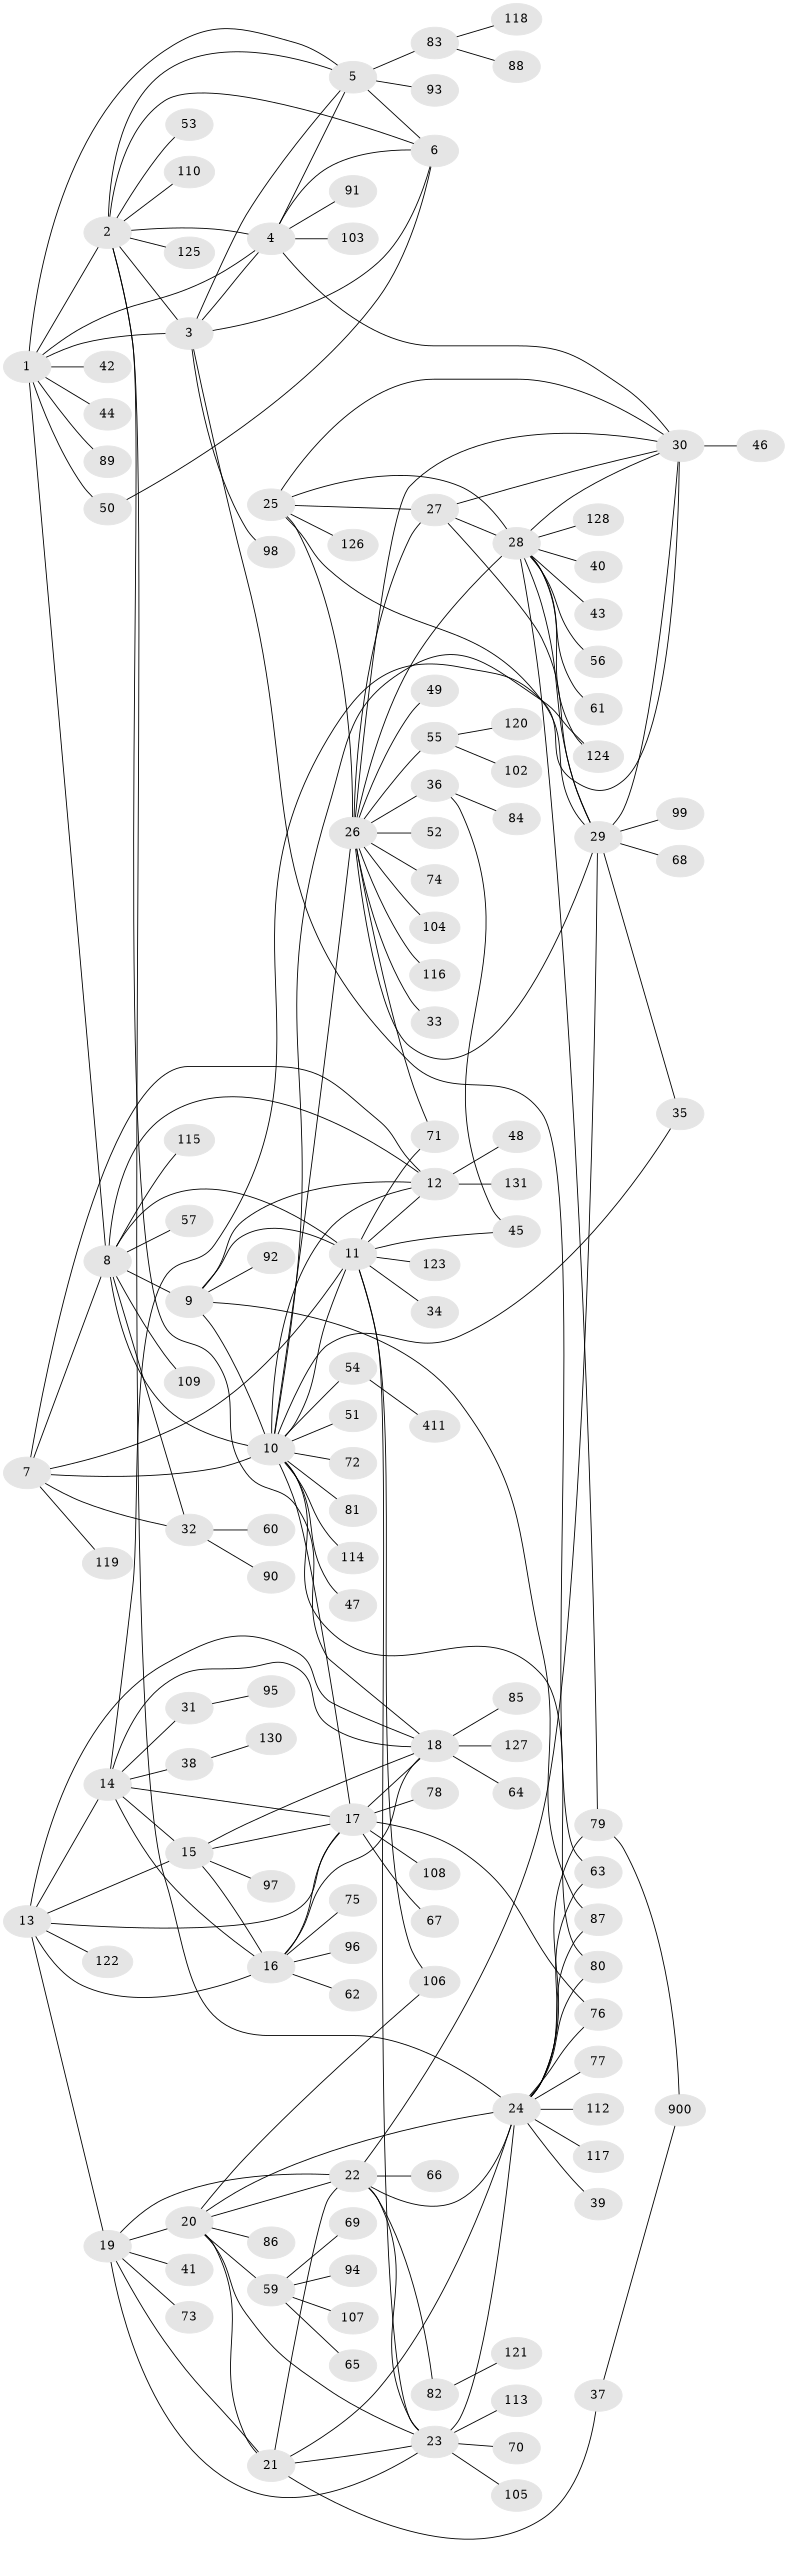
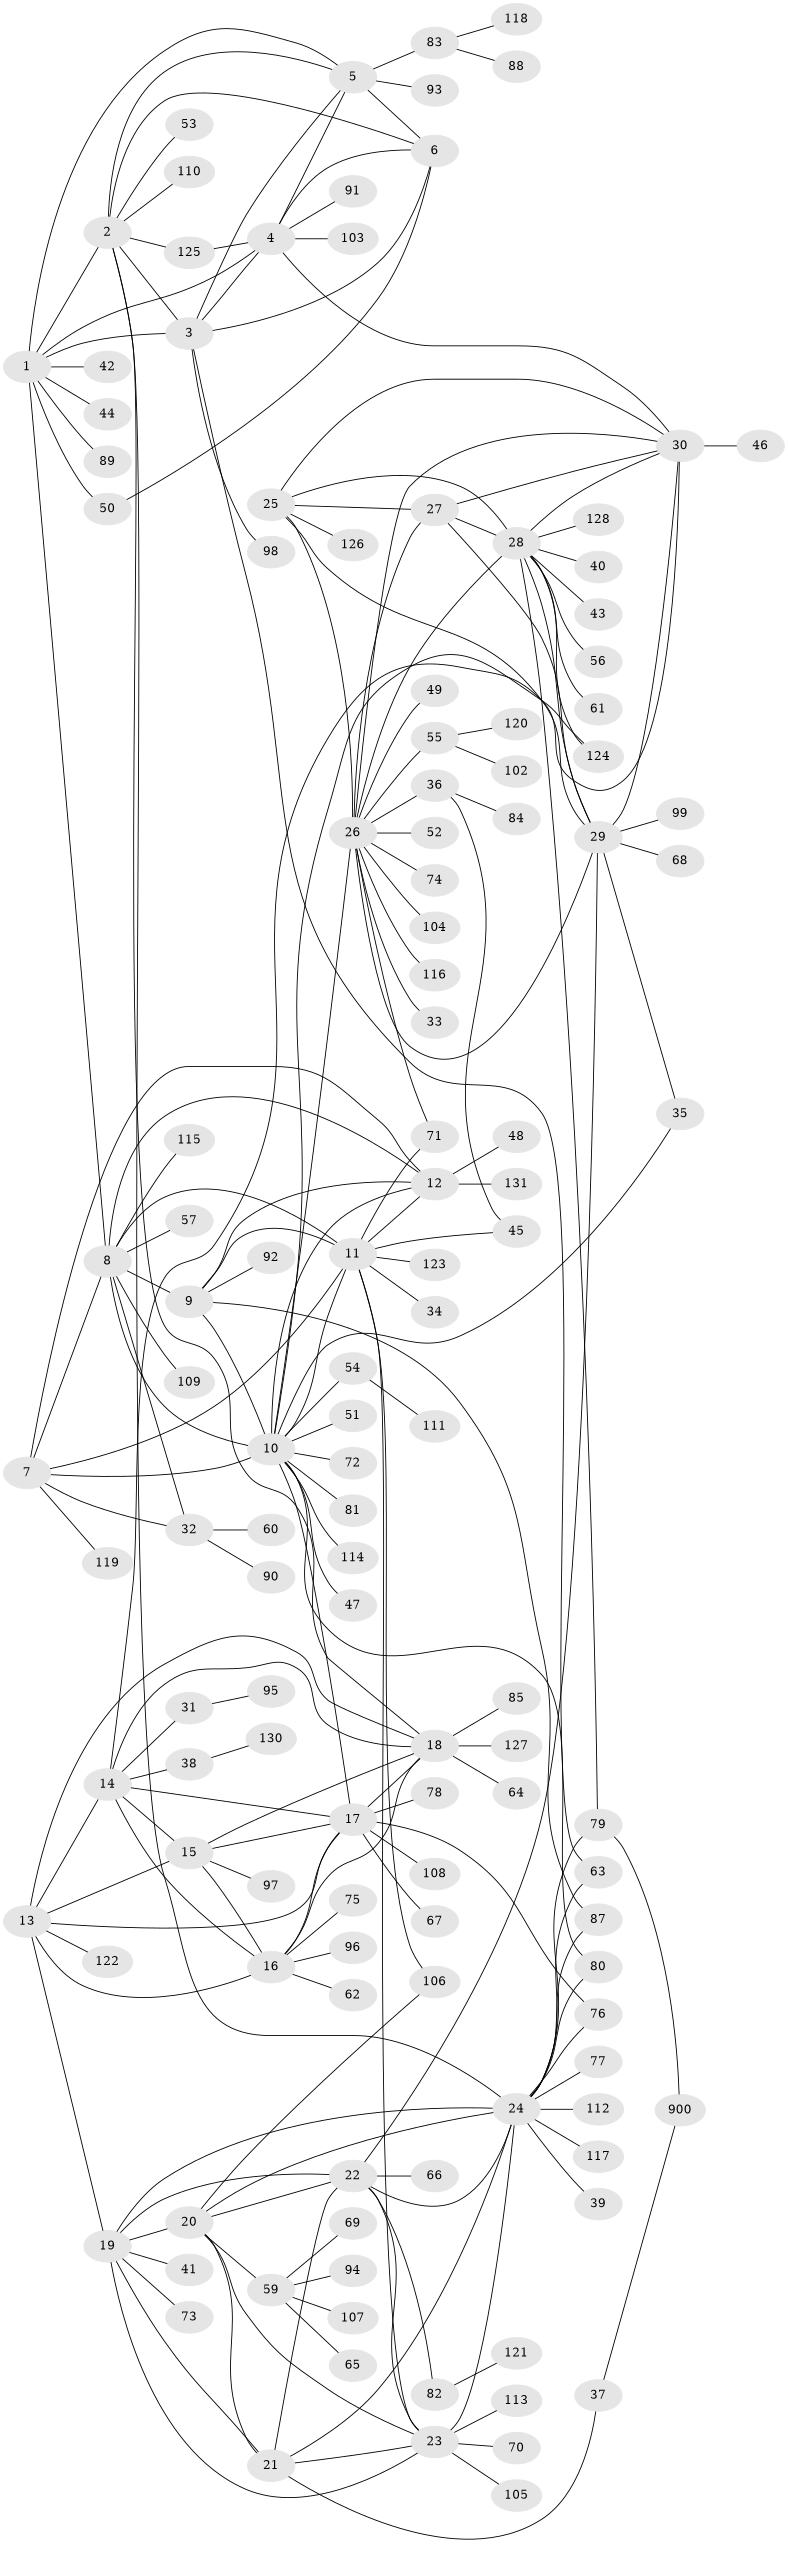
(190, 228) -> (237, 245)
(435, 1426) -> (435, 1426)
none -> (288, 2128)
(271, 2243) -> none
